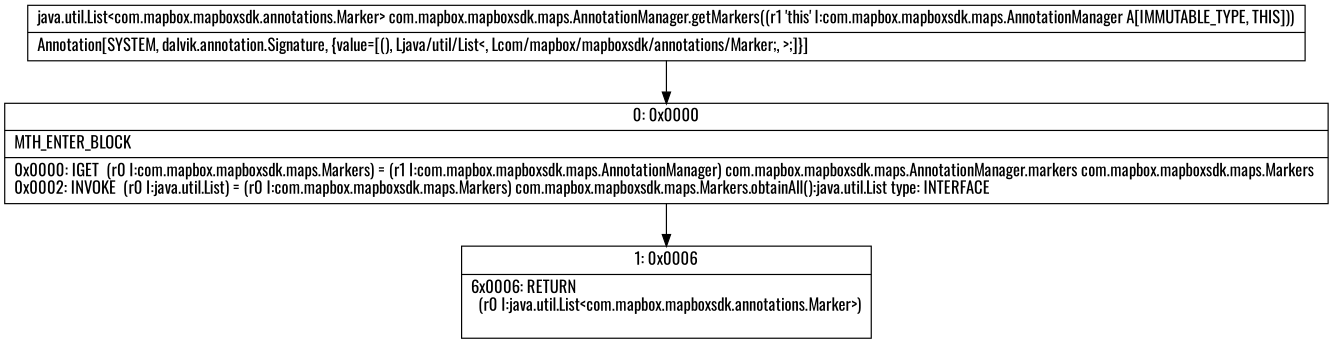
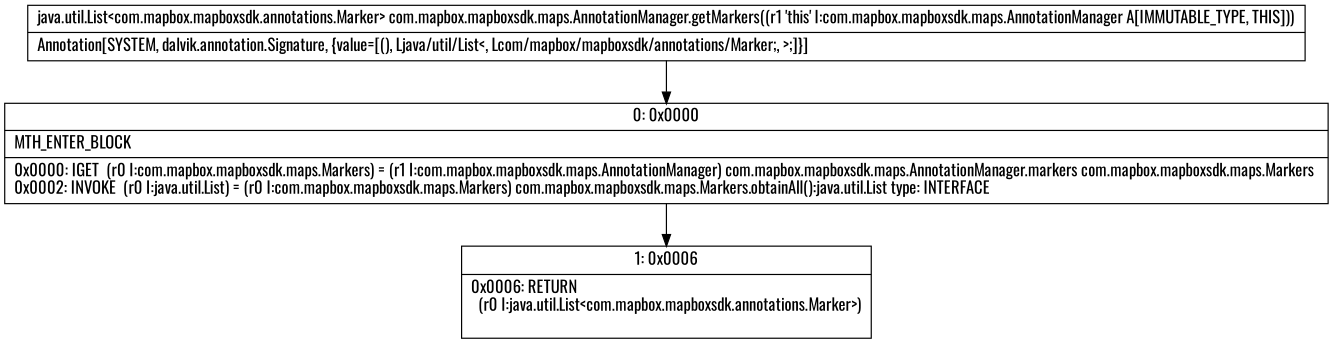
(528, 288) -> (528, 288)
